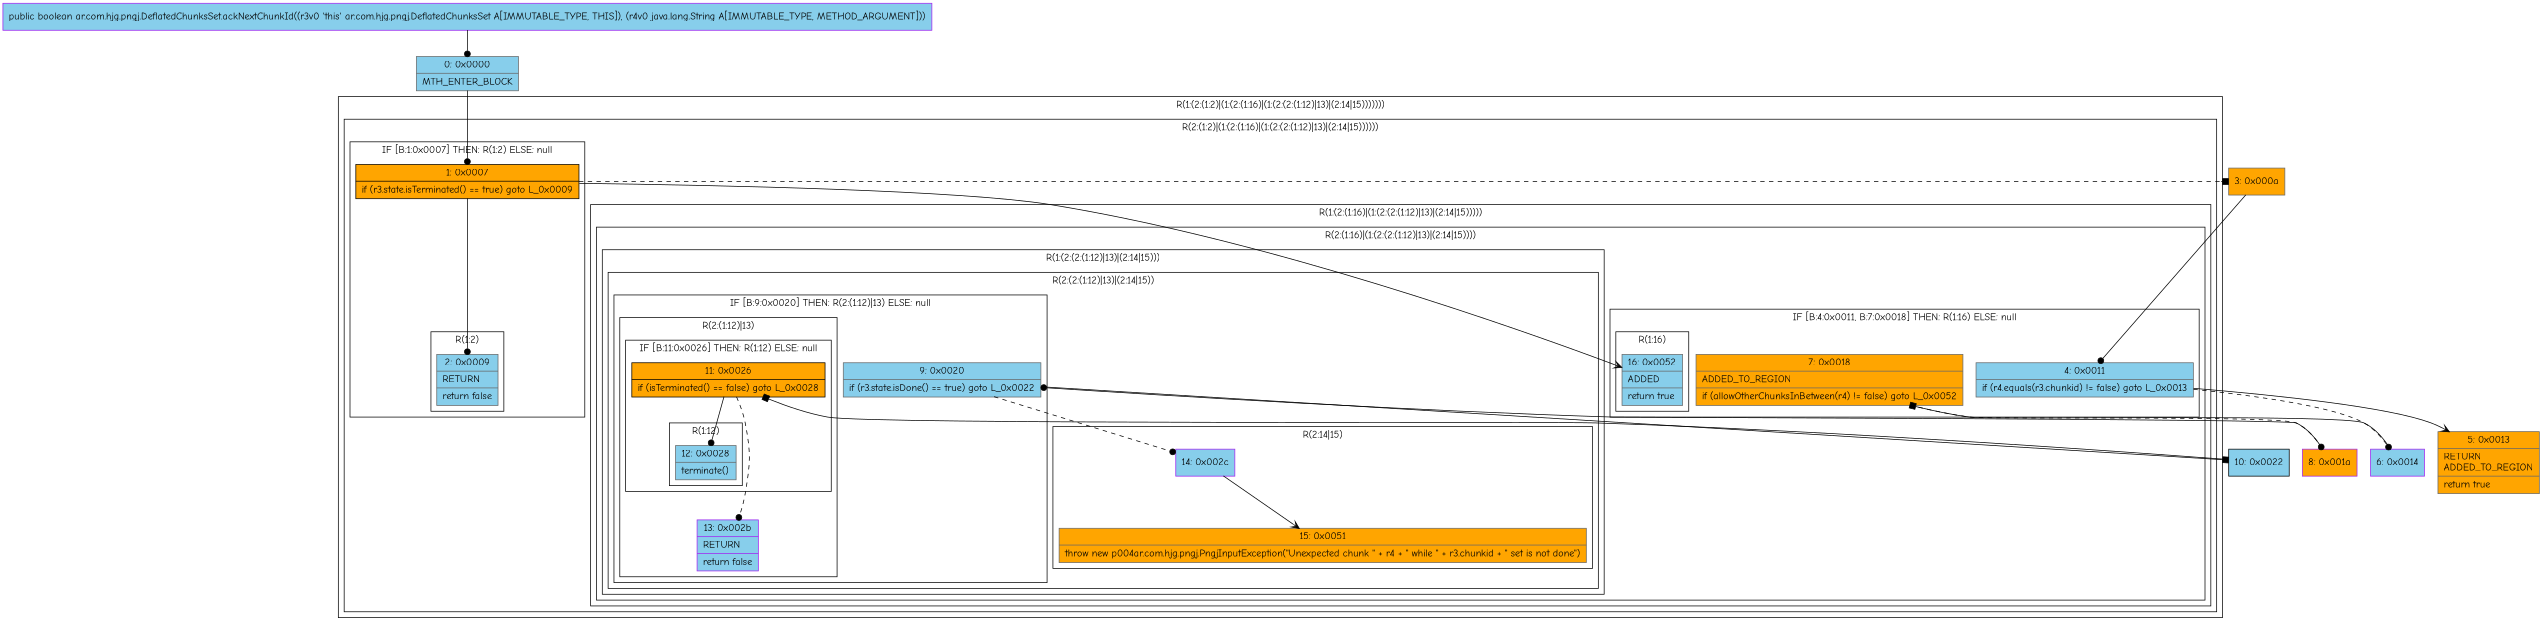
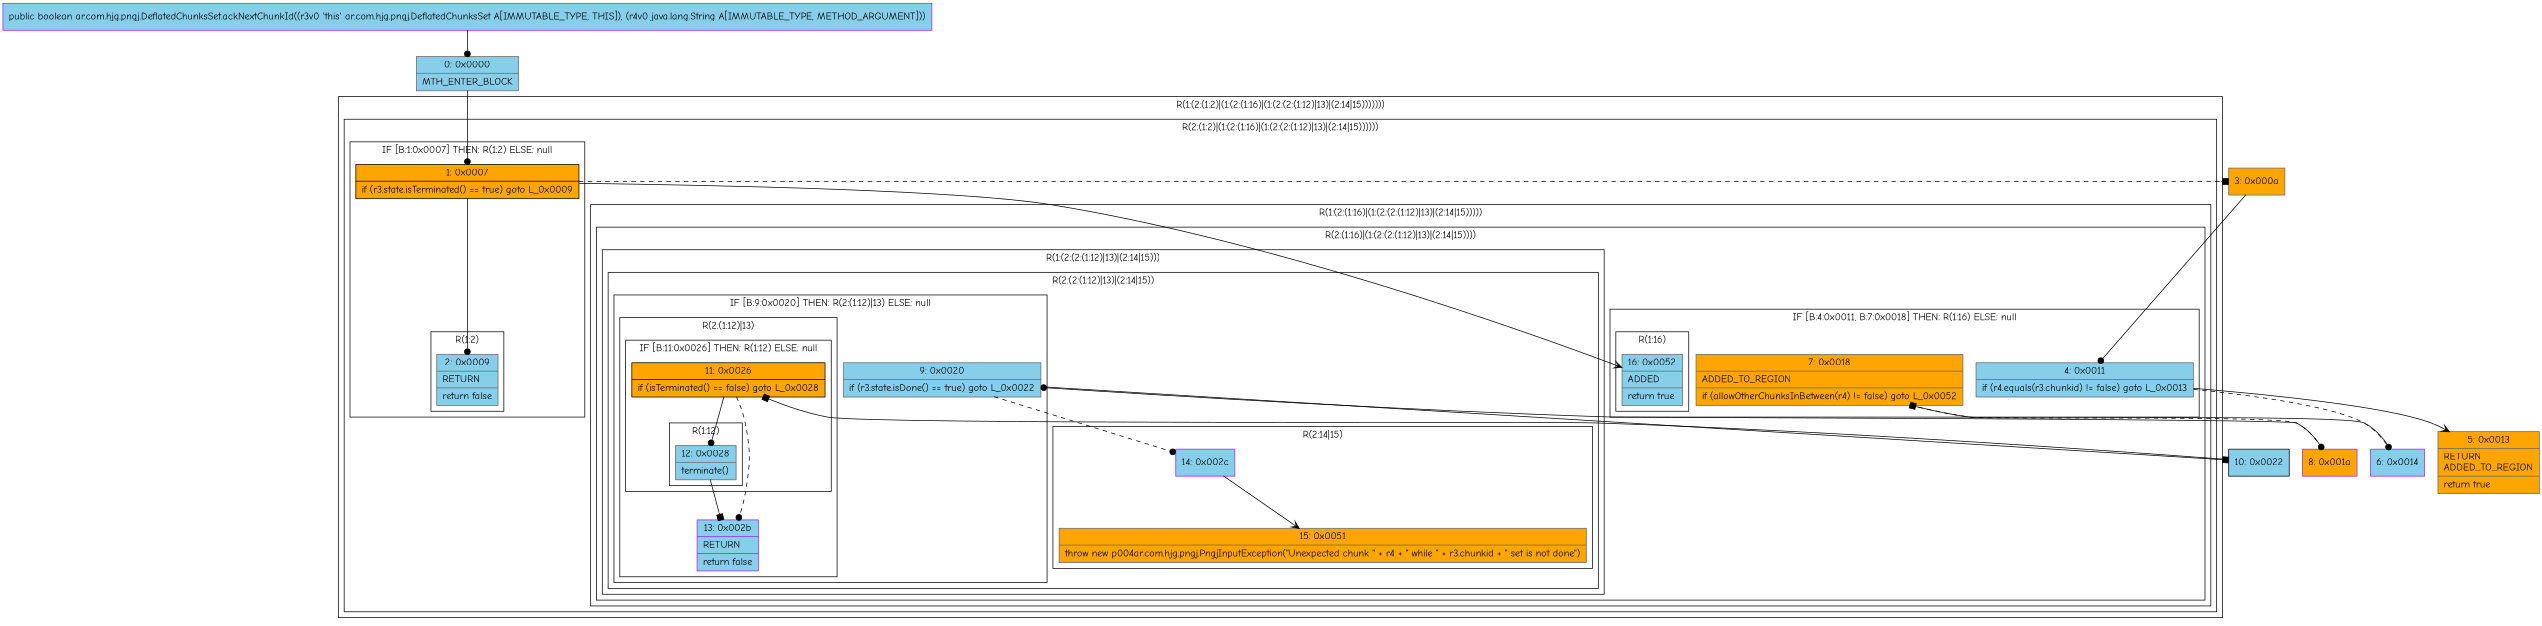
none -> (715, 496)
